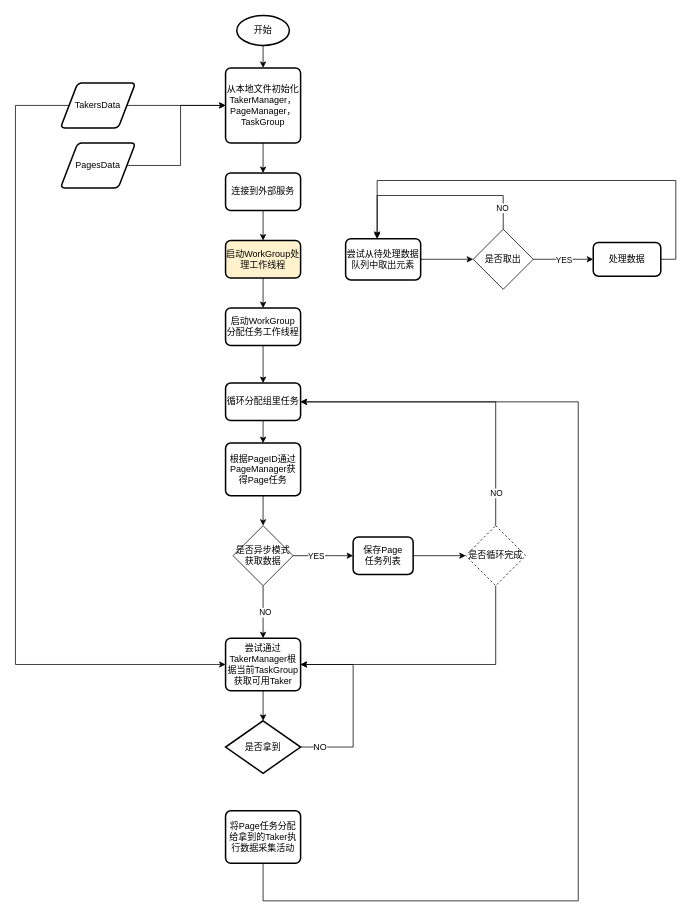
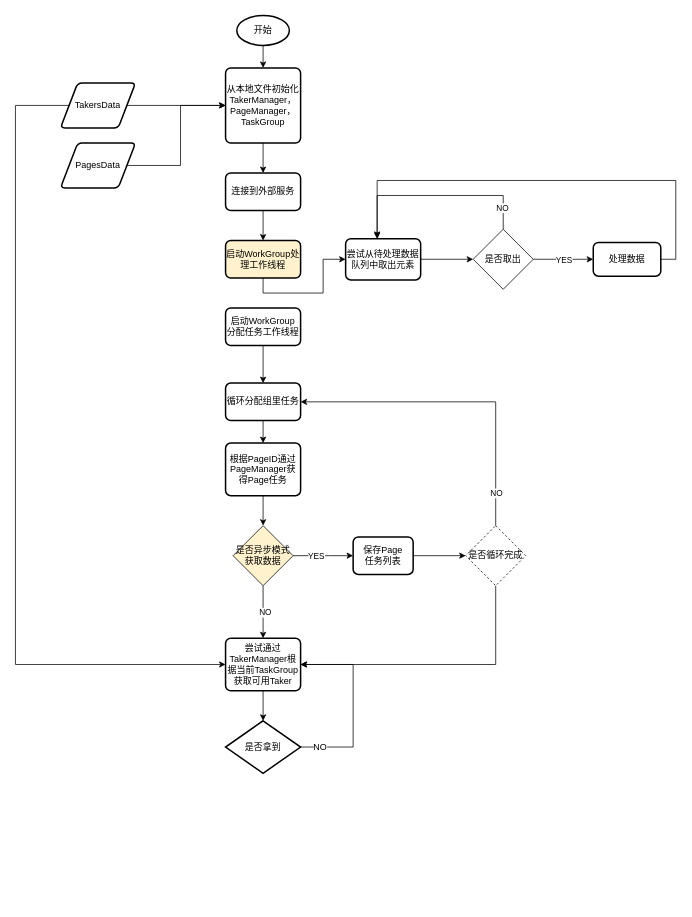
(263, 301) -> (330, 259)
(263, 555) -> (263, 555)
(578, 651) -> none
(263, 837) -> none
